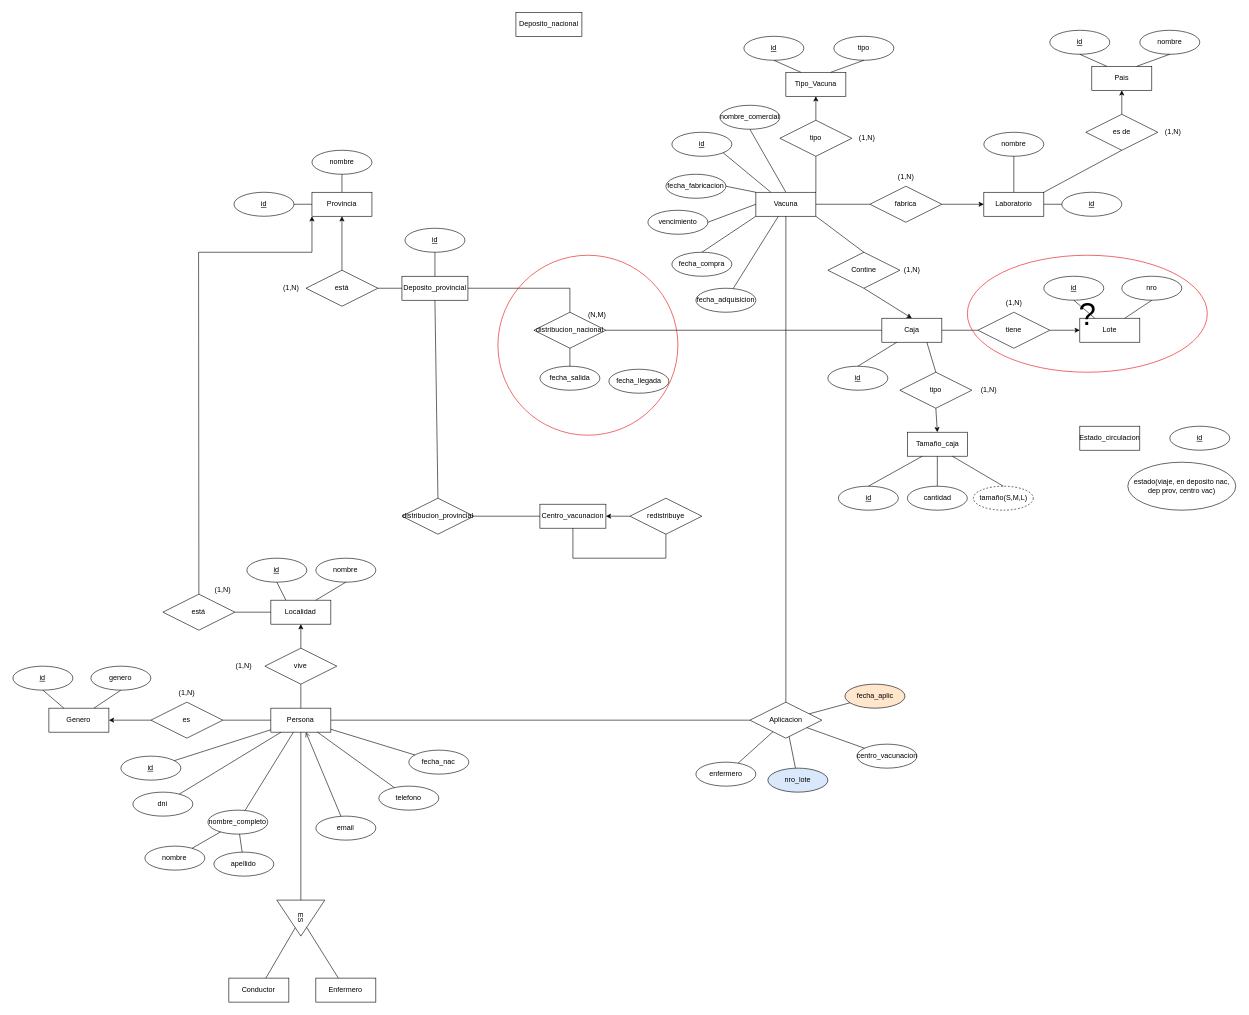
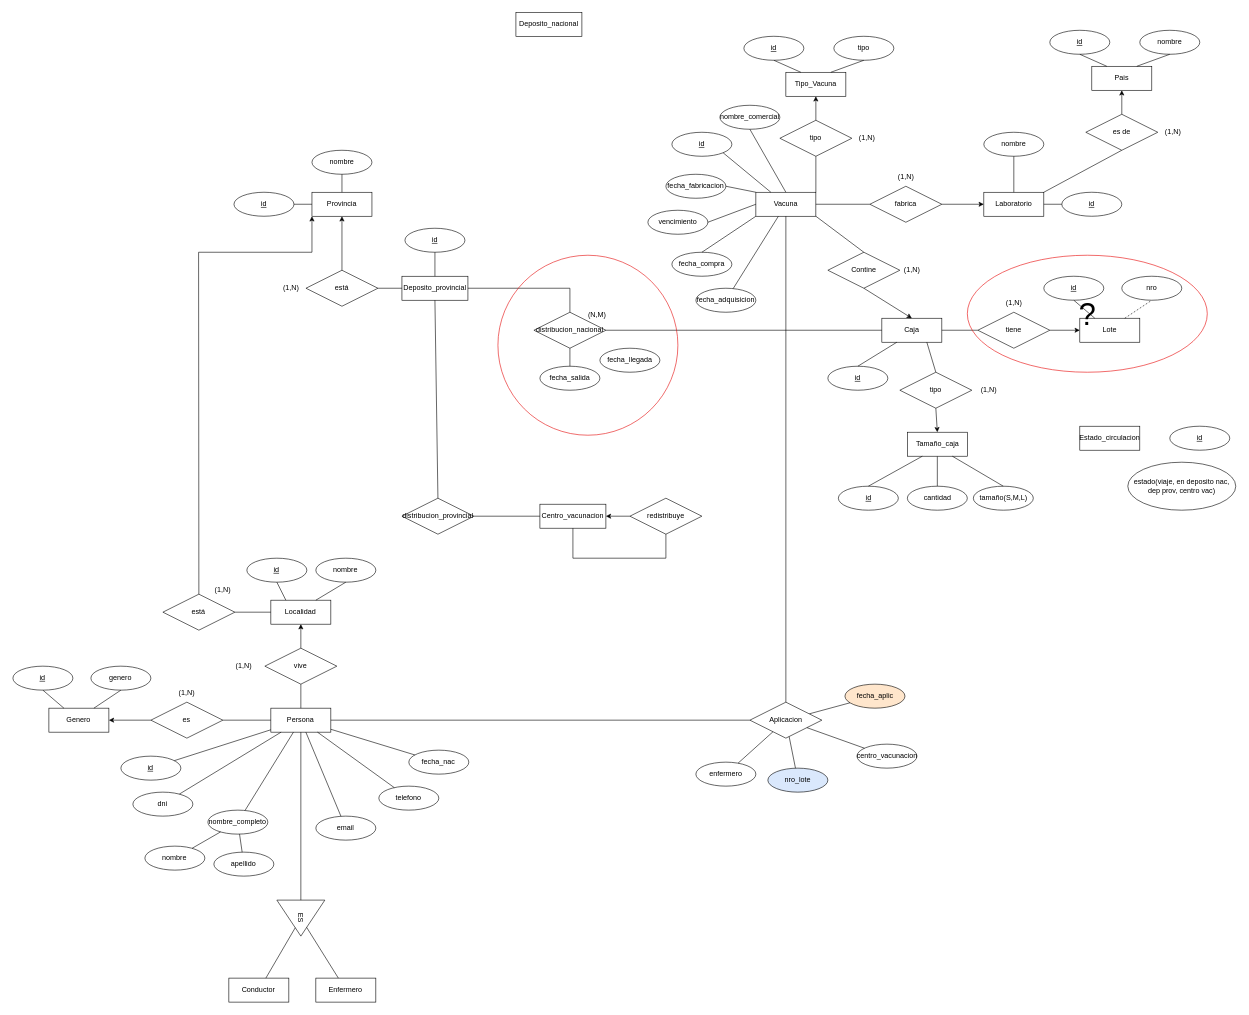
(1138, 309) -> (1138, 309)
(639, 381) -> (630, 360)
(1003, 498) -> (1003, 498)
(307, 736) -> (307, 735)
